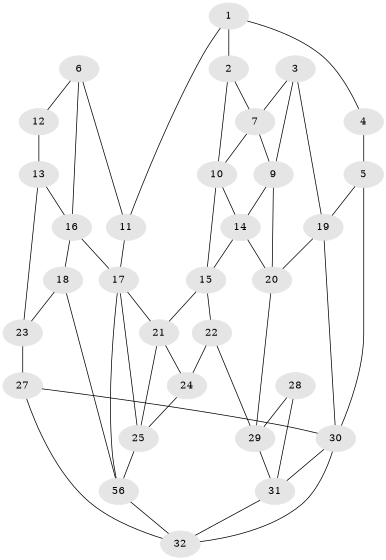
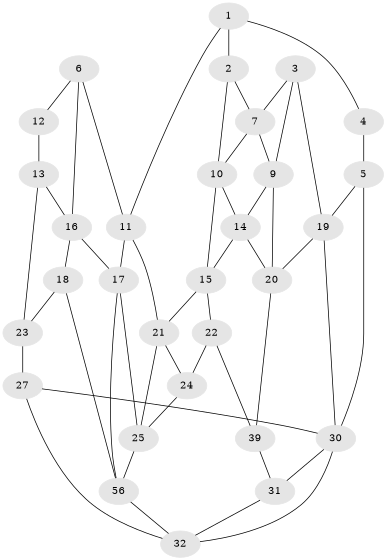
(139, 307) -> (149, 279)
(296, 386) -> none
(255, 439) -> (255, 439)
